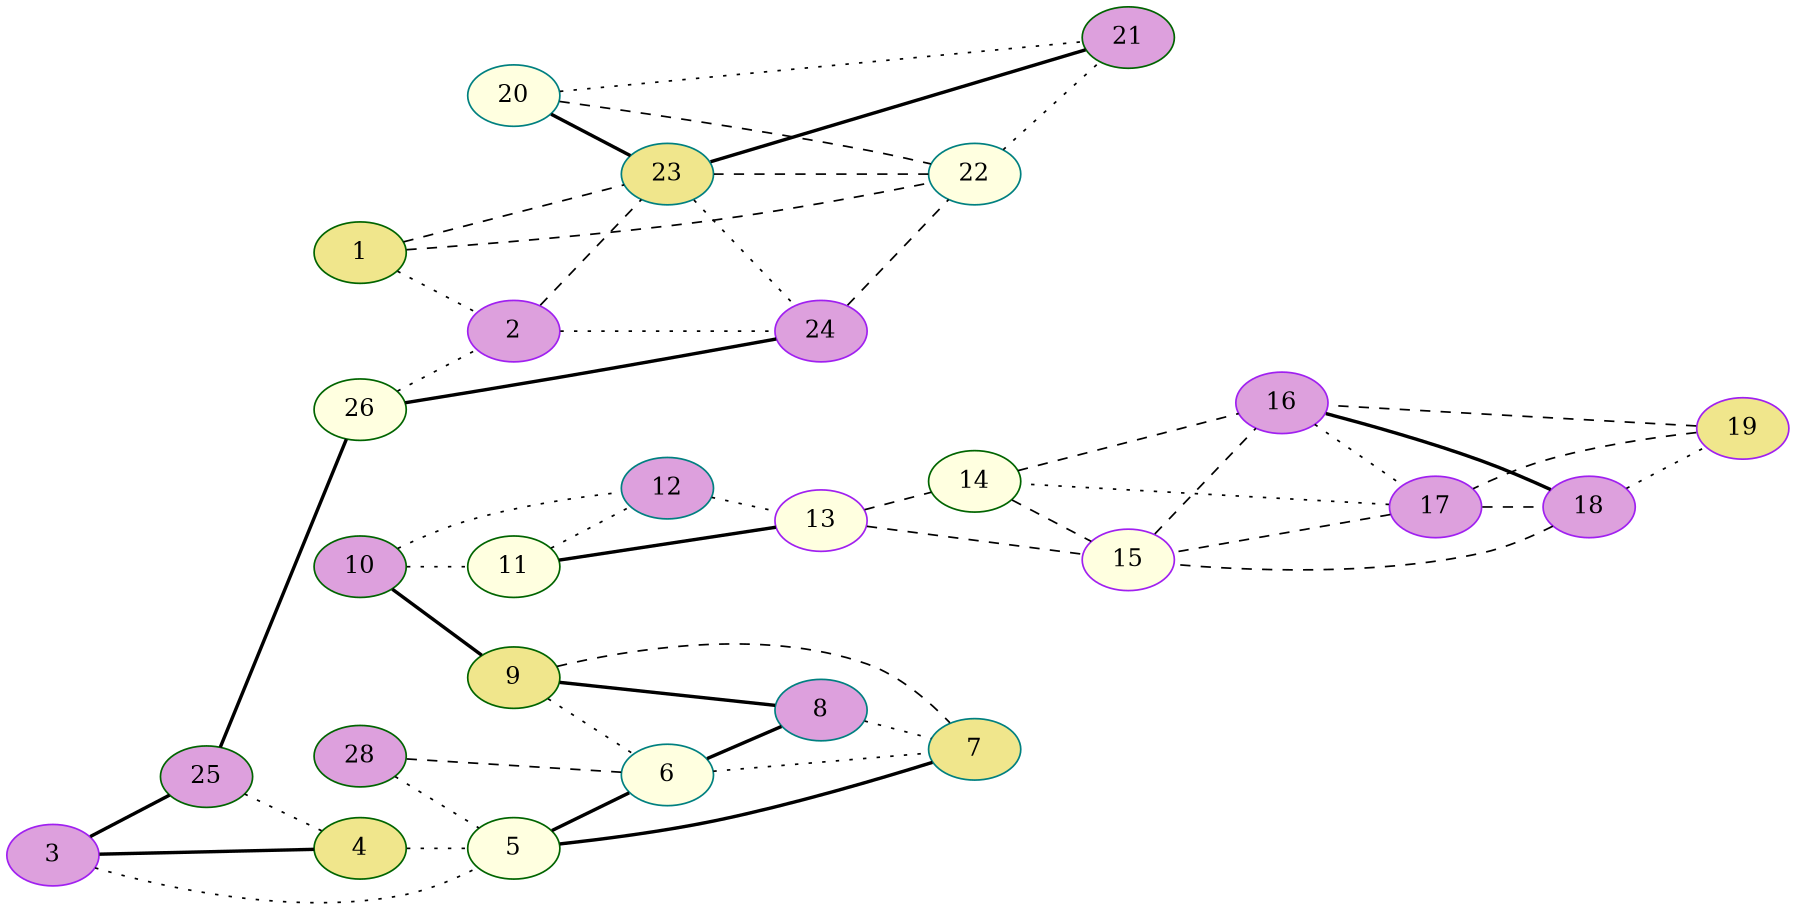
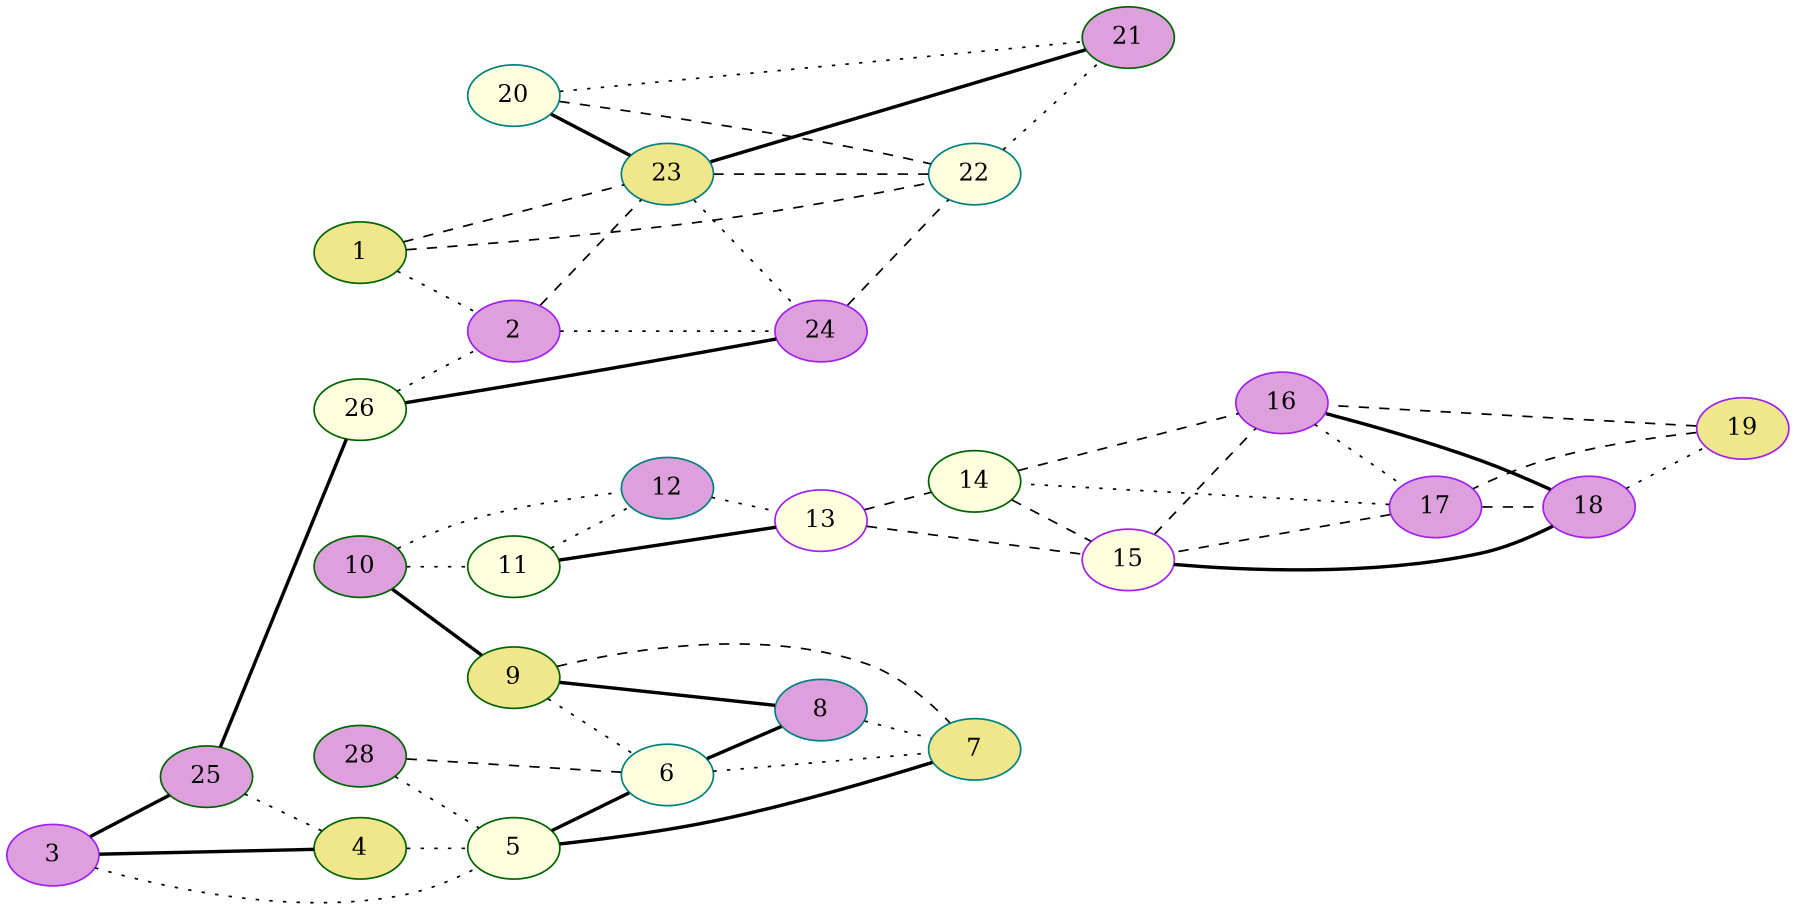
(1366, 568) -> (1366, 568)
